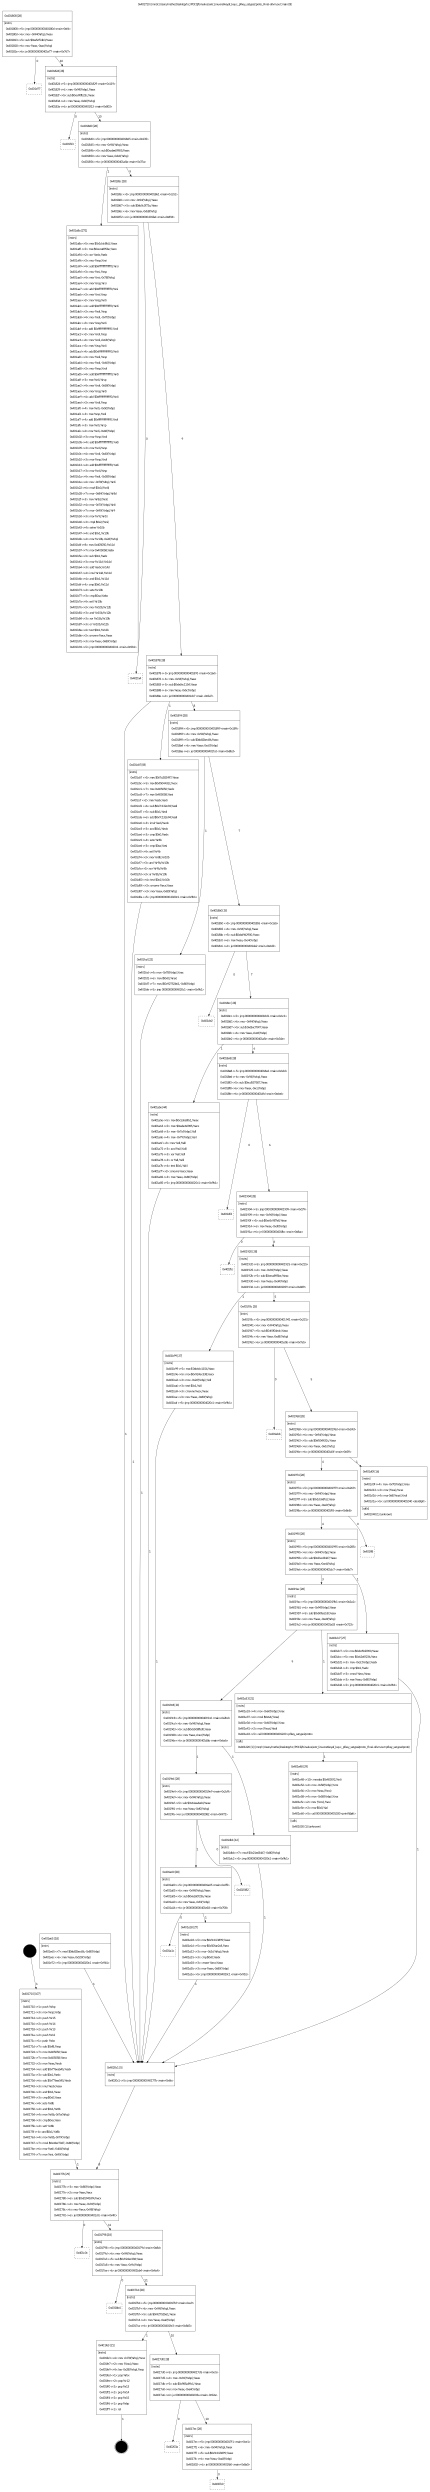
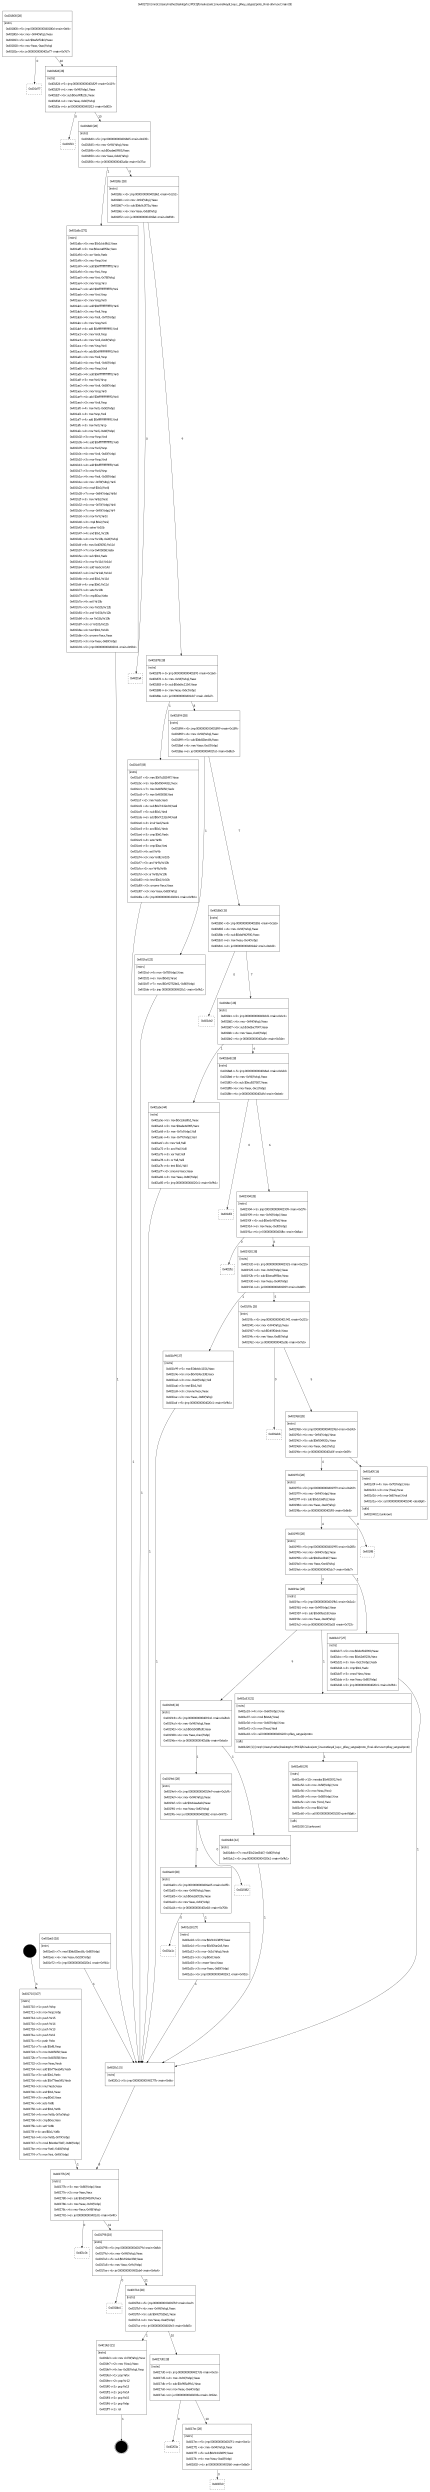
(125, 1377) -> (116, 1358)
